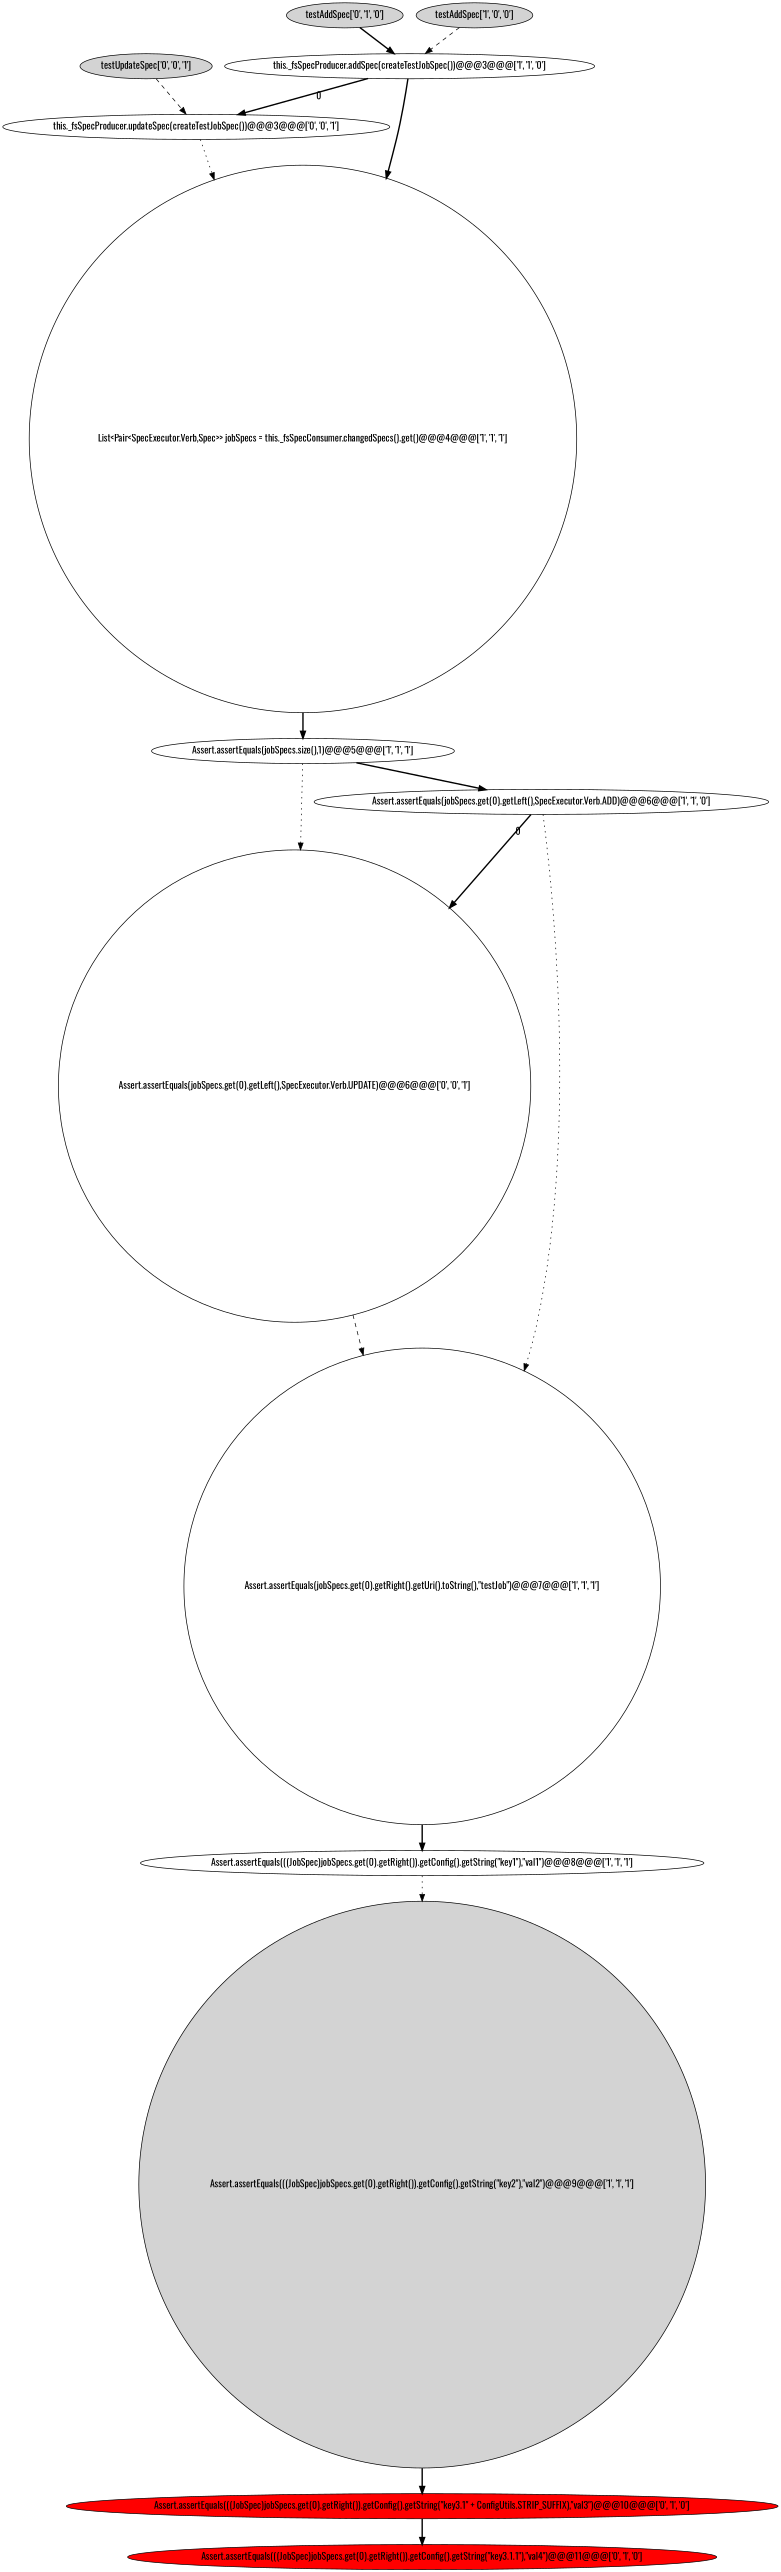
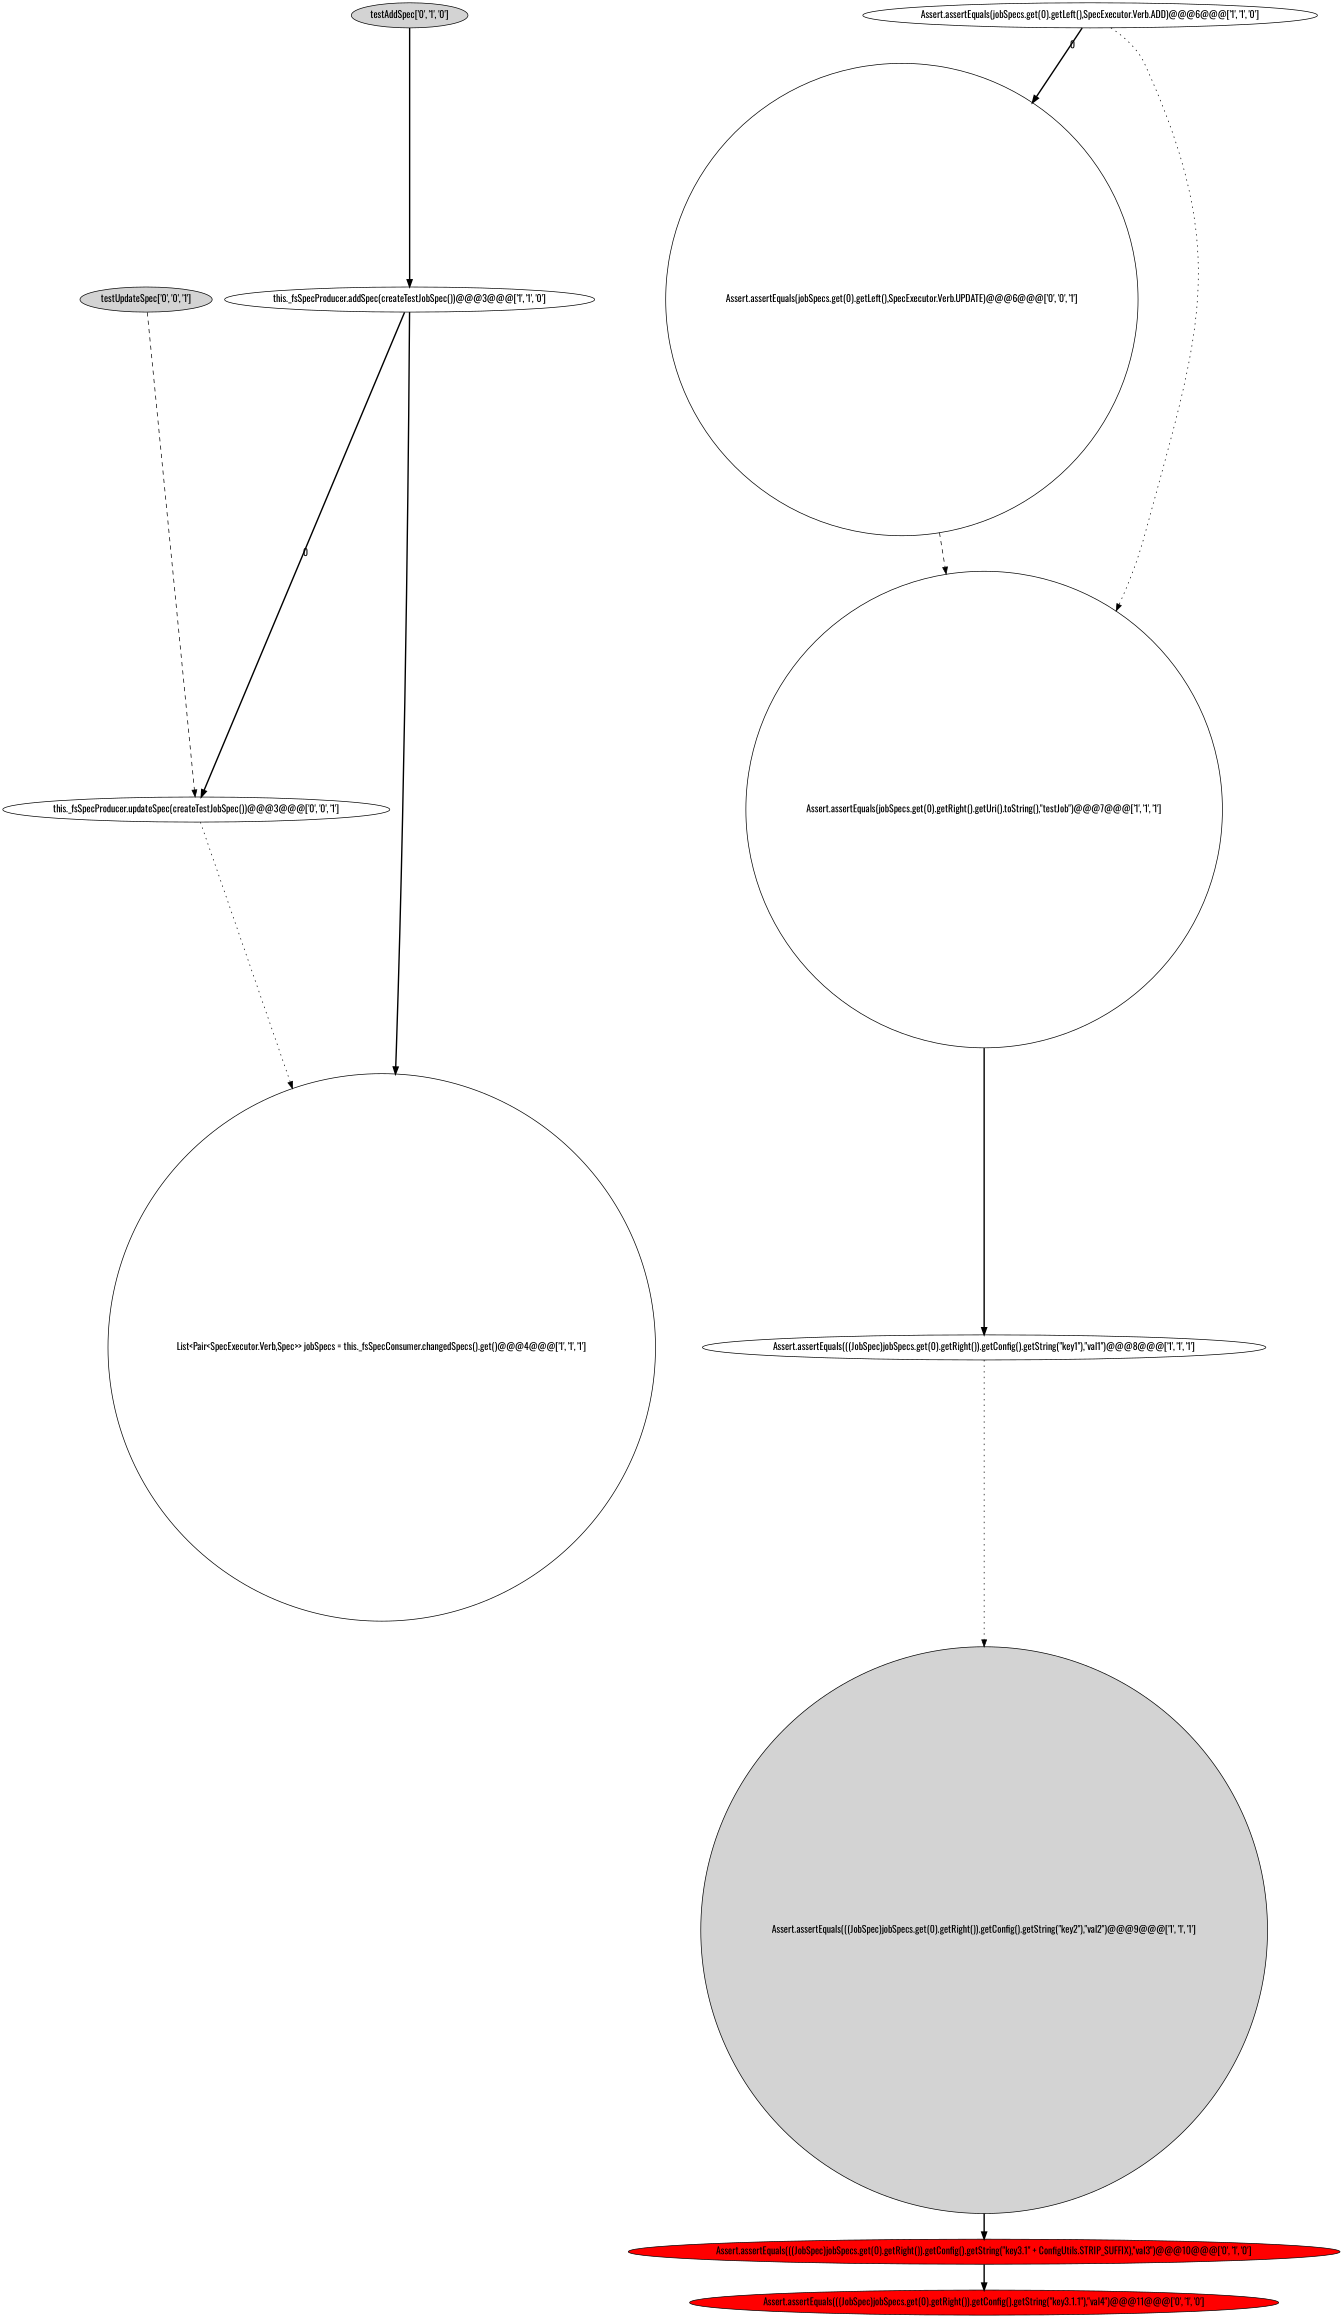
(474, 15) -> none
(303, 751) -> none
